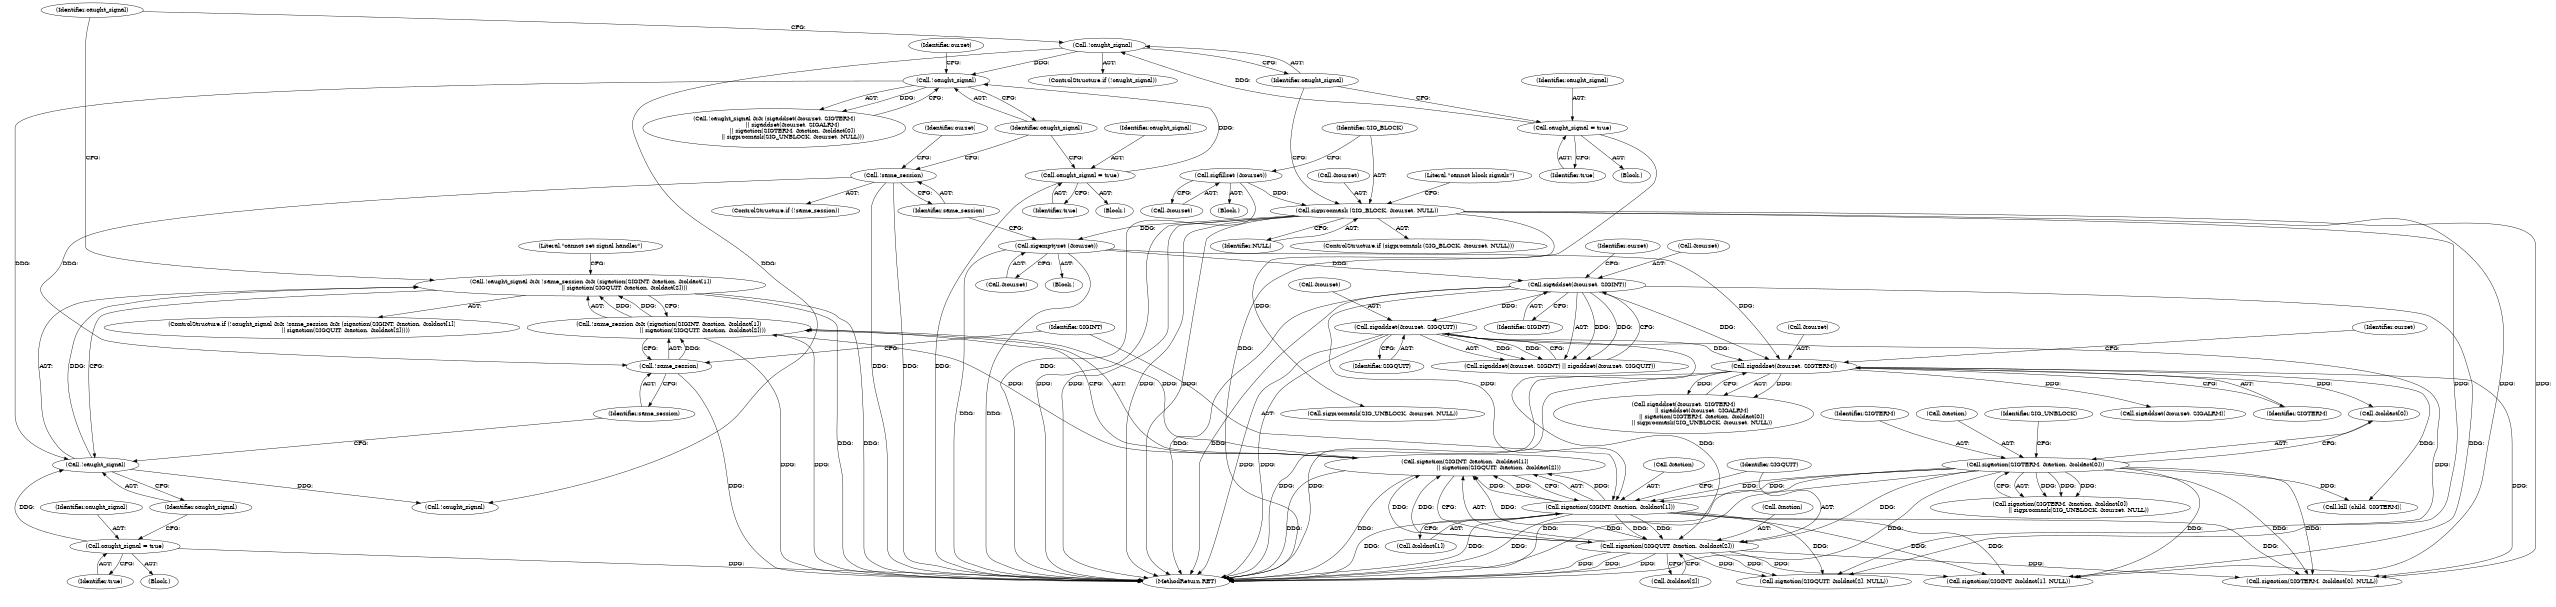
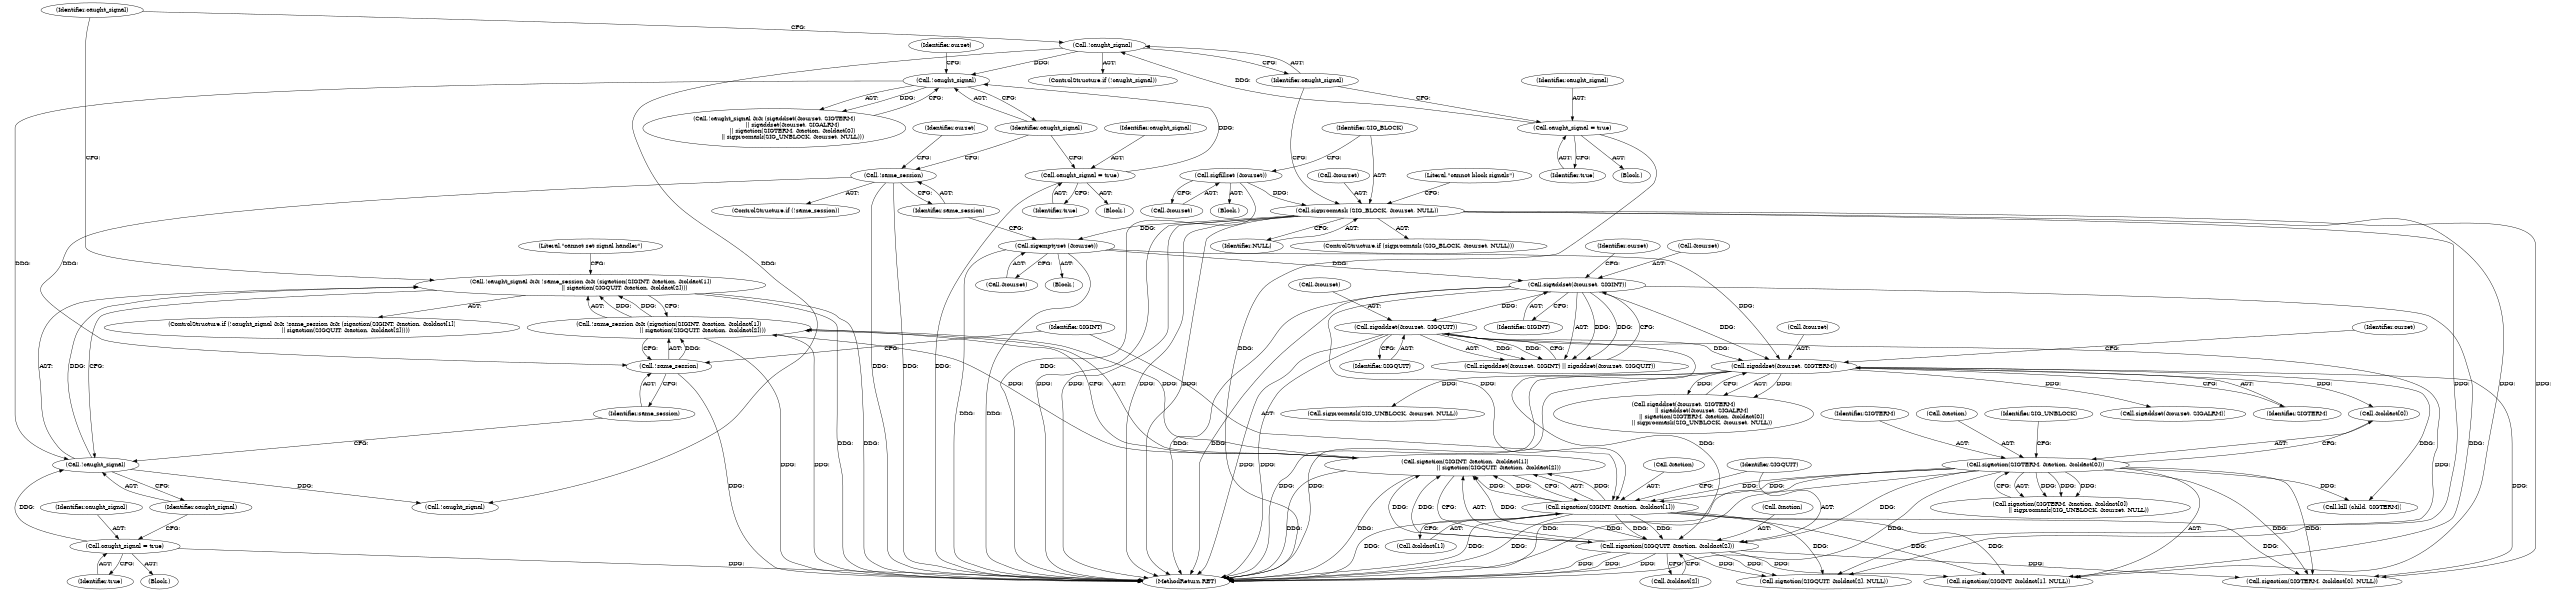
(1369, 257) -> (1525, 376)
(2196, 529) -> (2196, 529)
